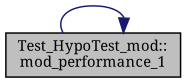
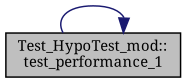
(93, 55) -> (93, 55)
